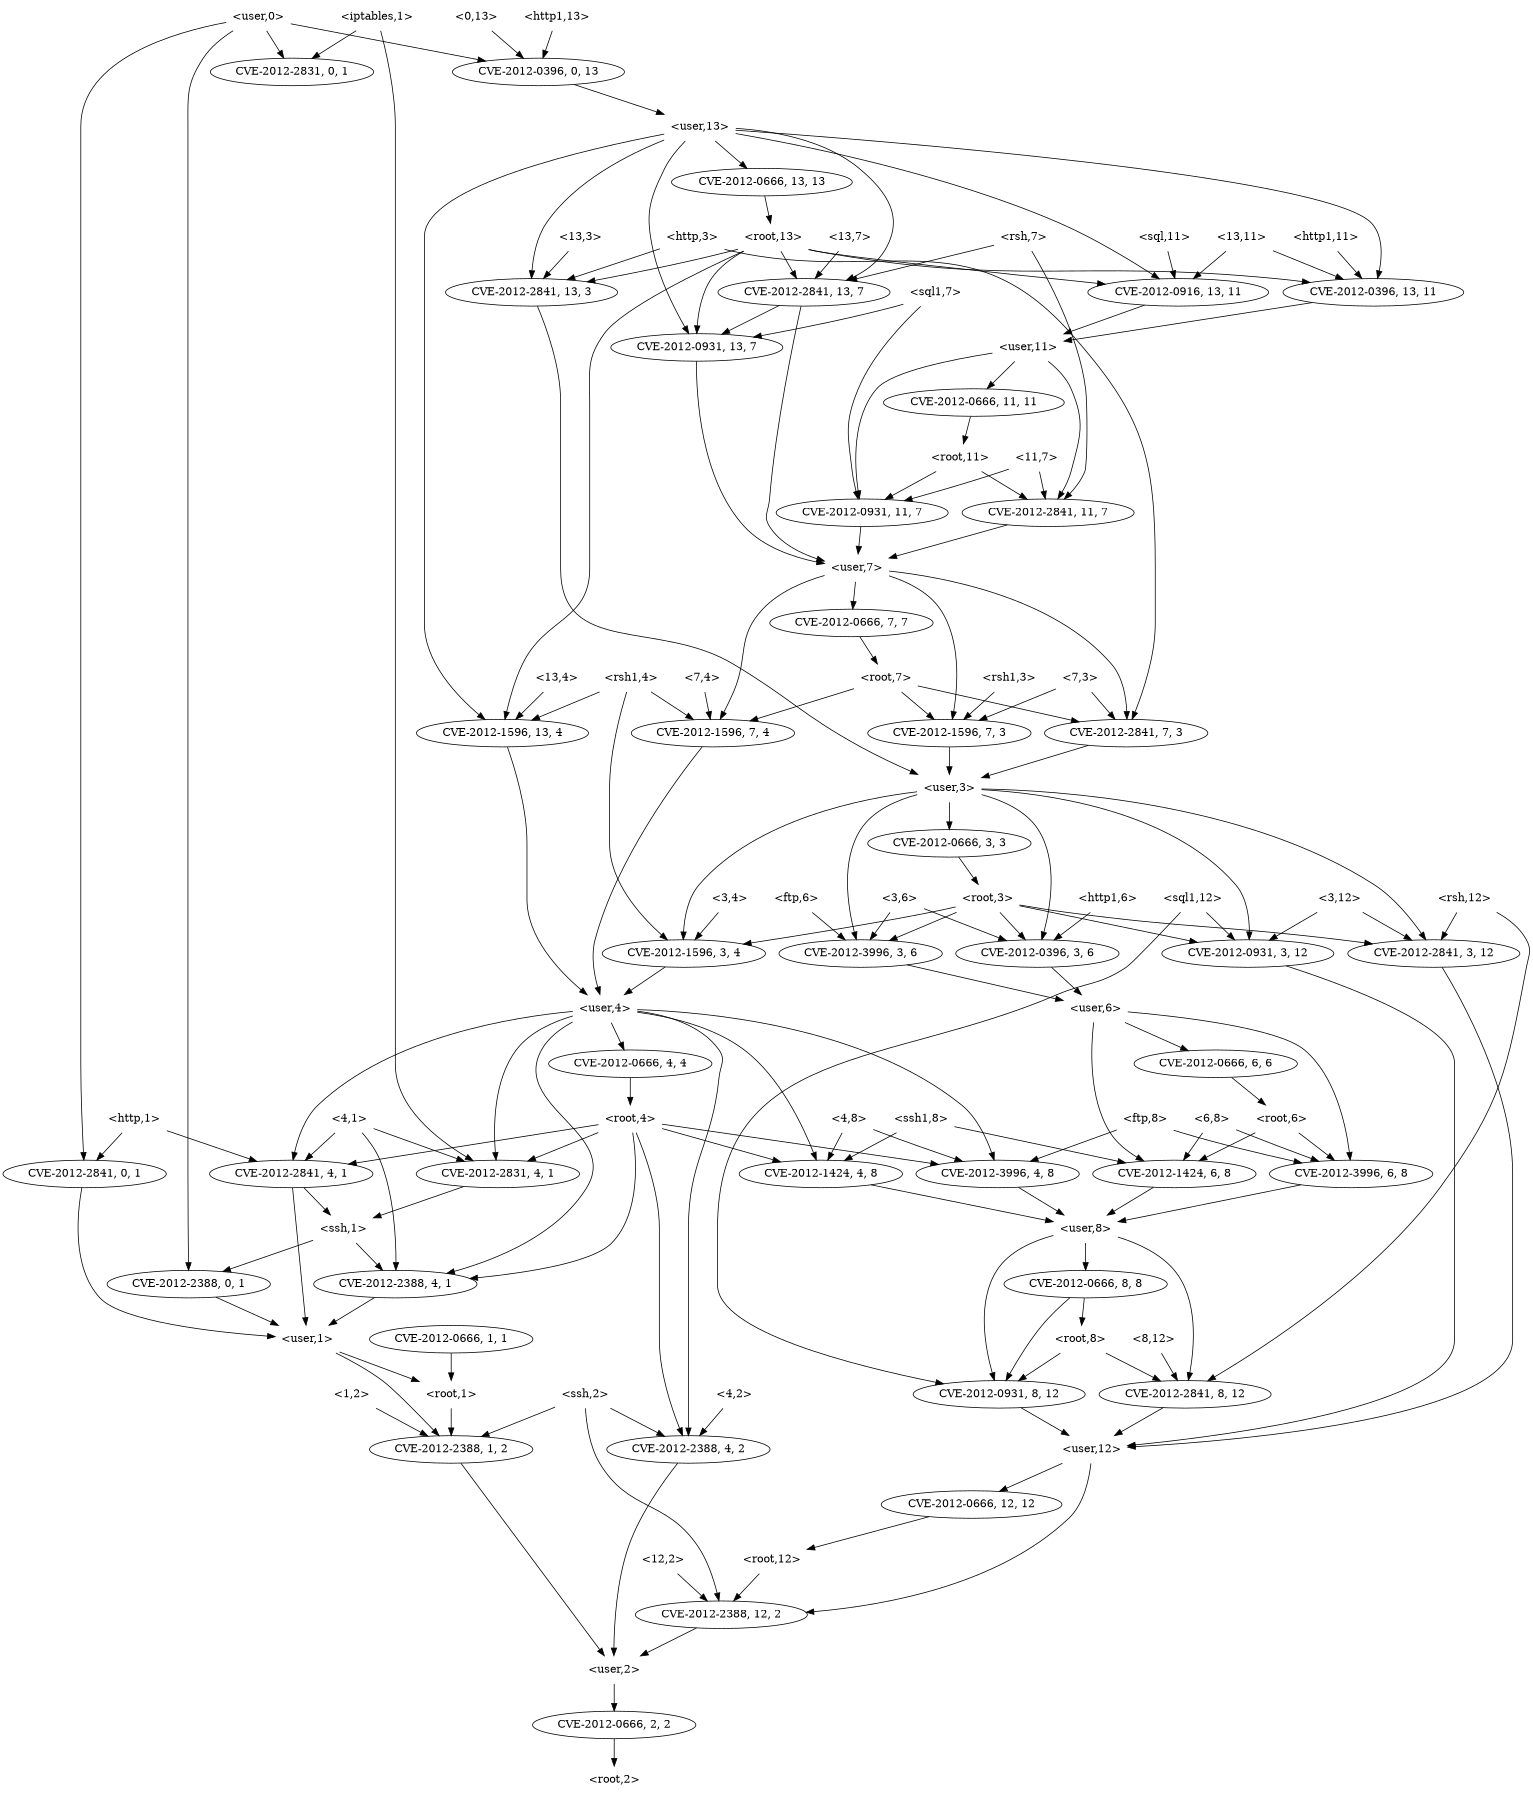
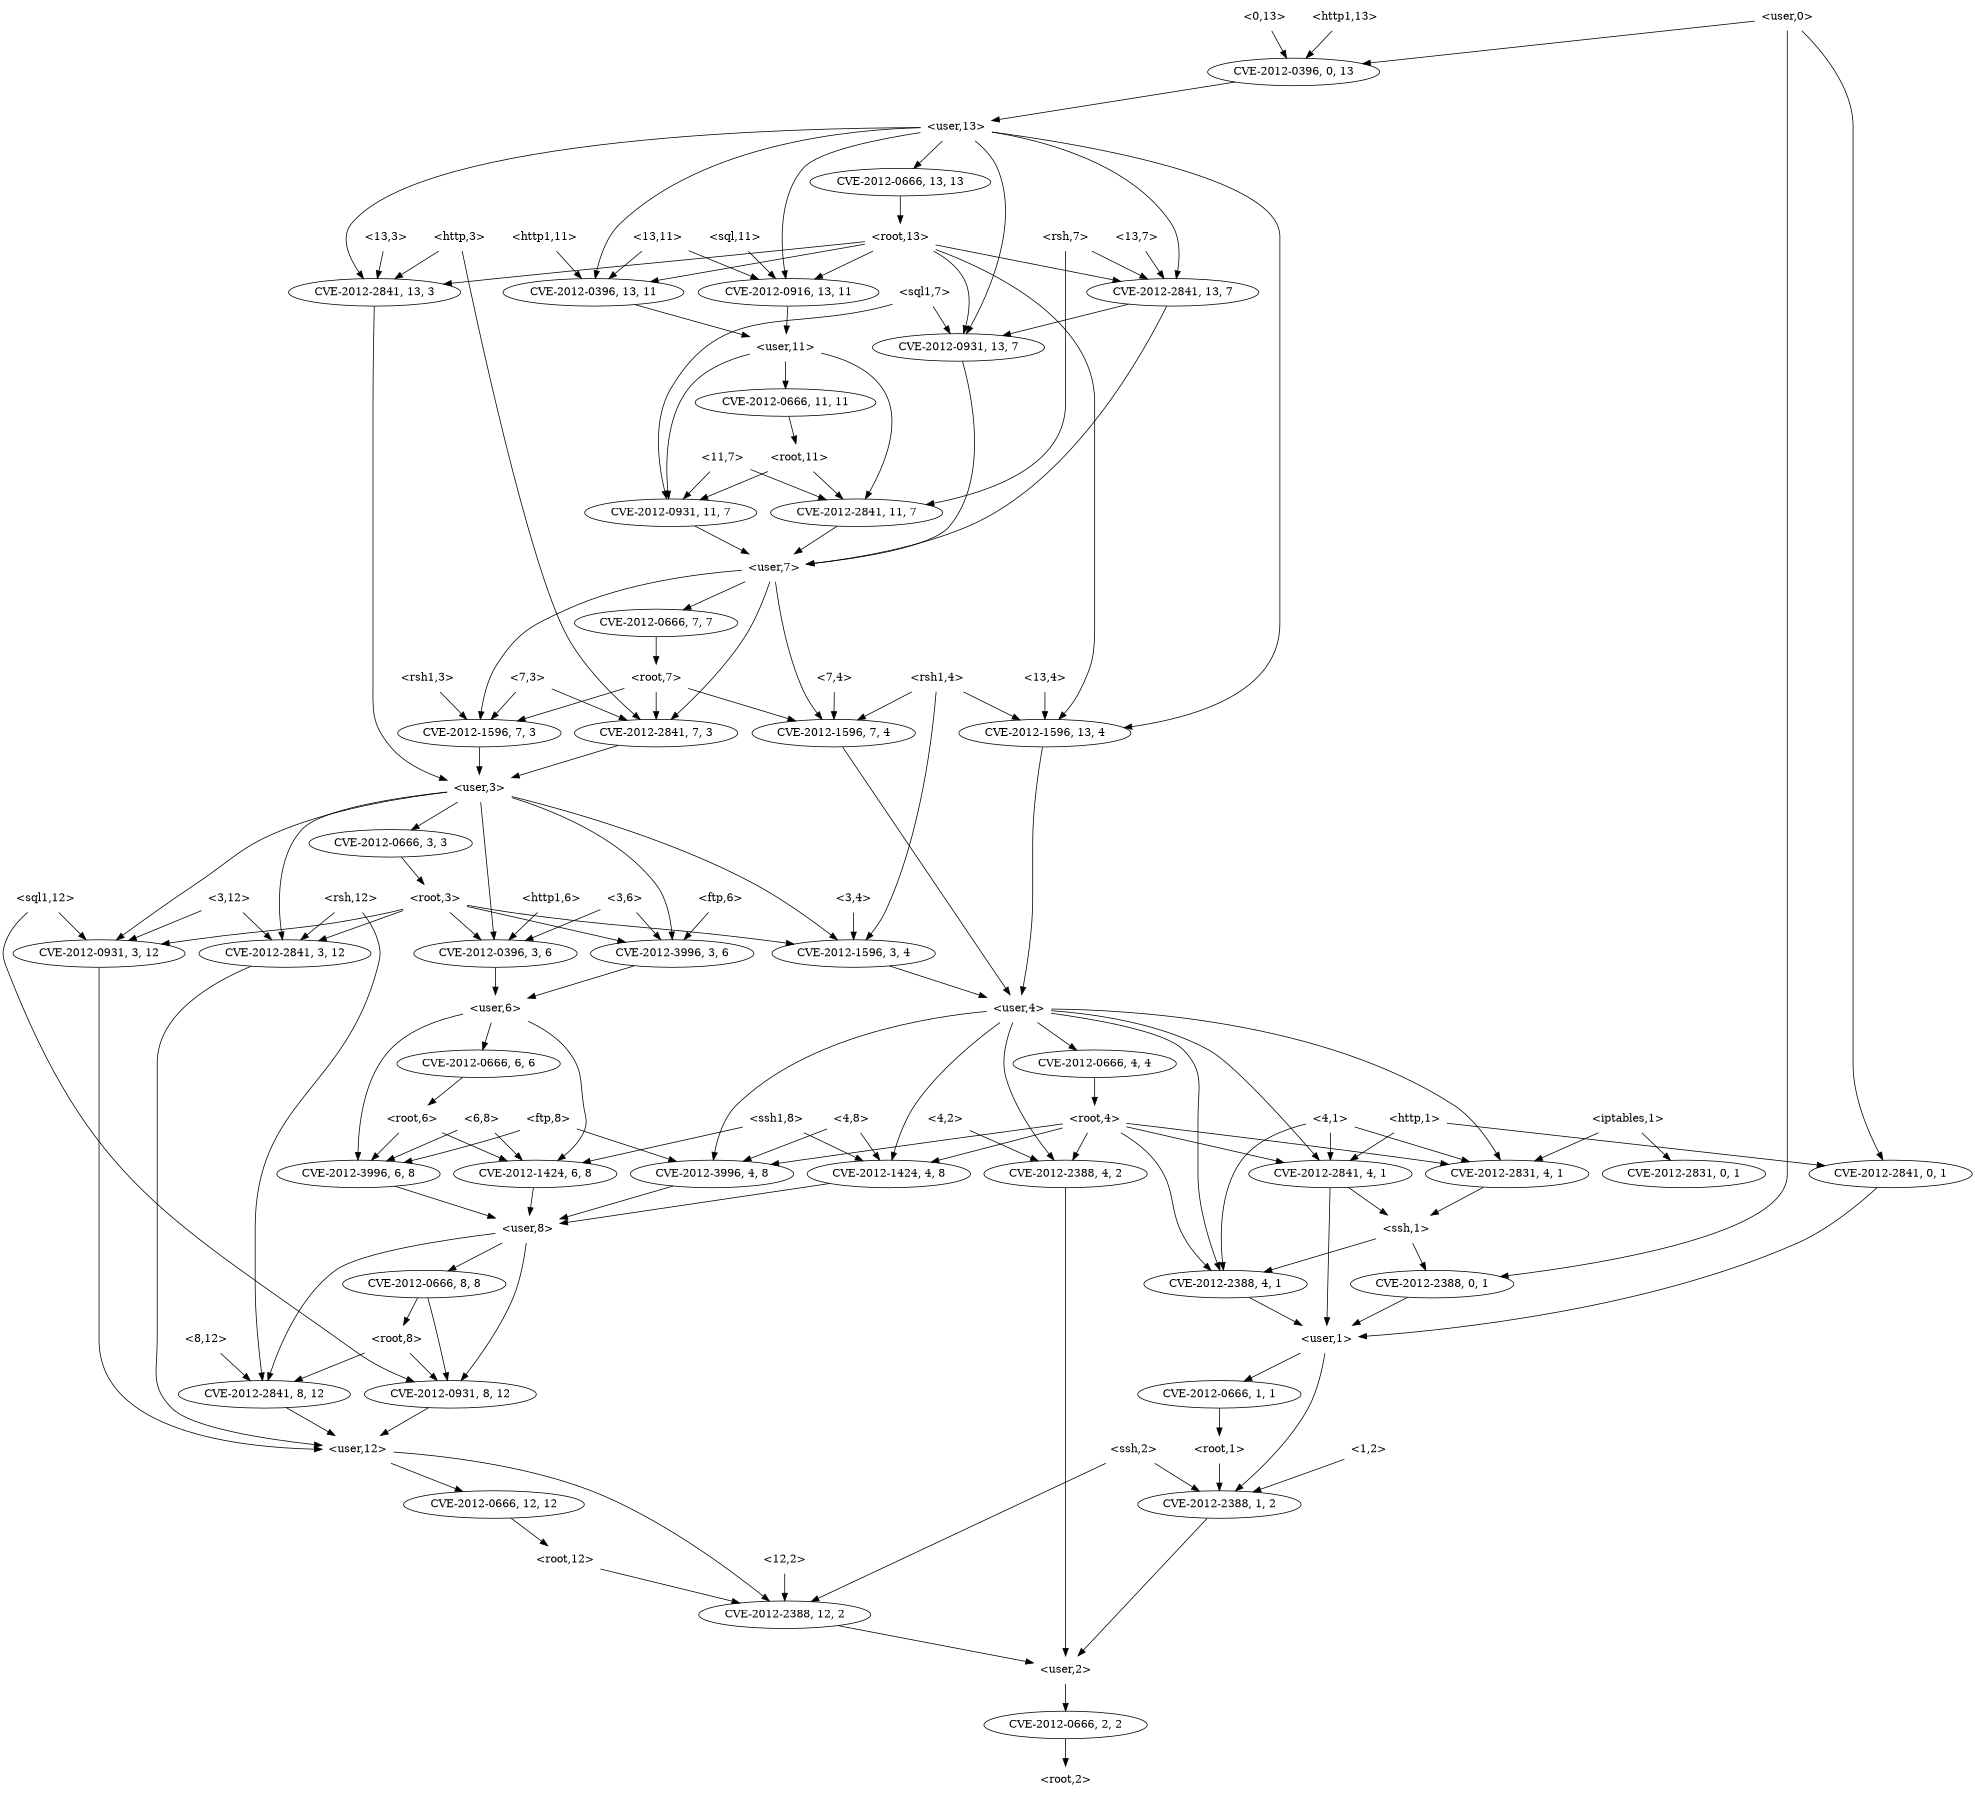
(273, 41) -> none
(376, 1365) -> (1276, 1365)
(634, 1420) -> none
